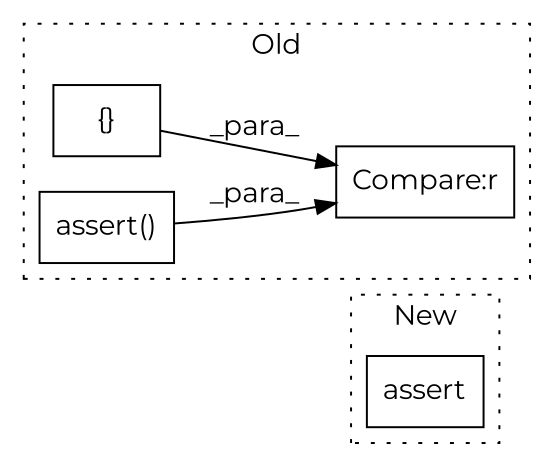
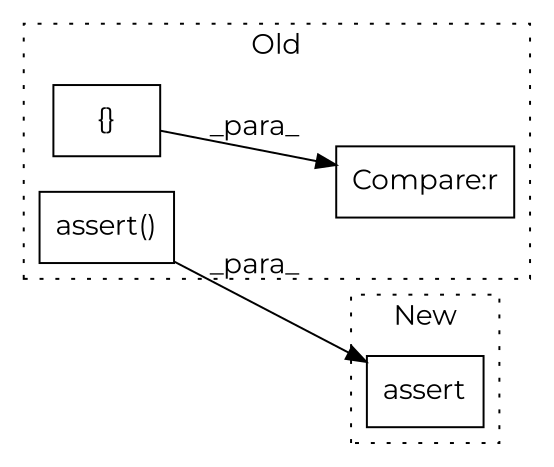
(245, 217) -> (262, 307)
